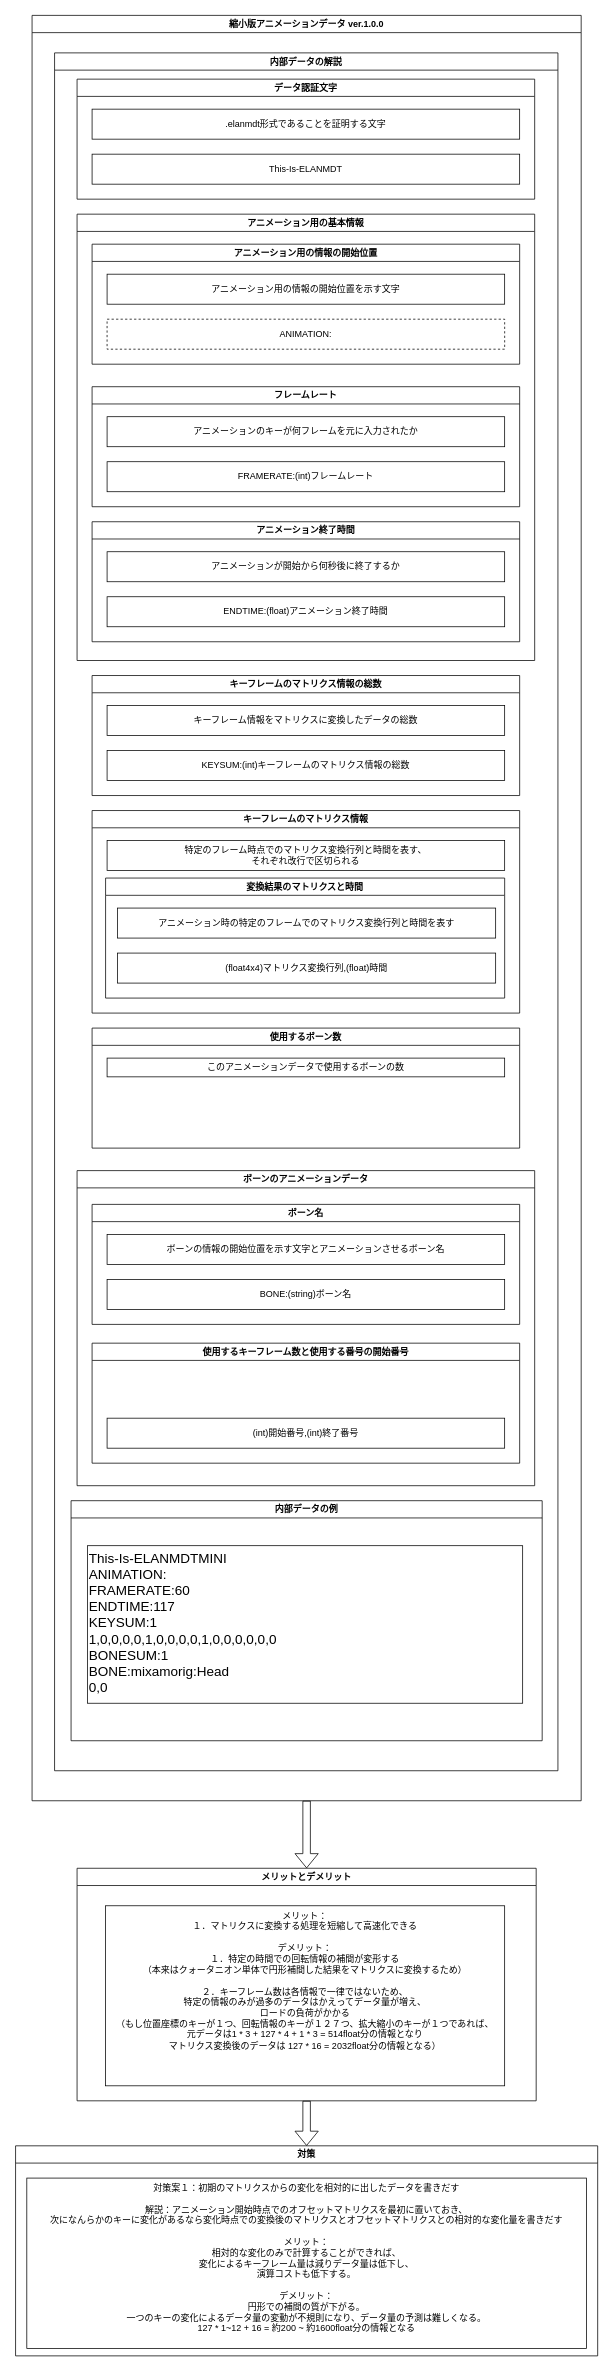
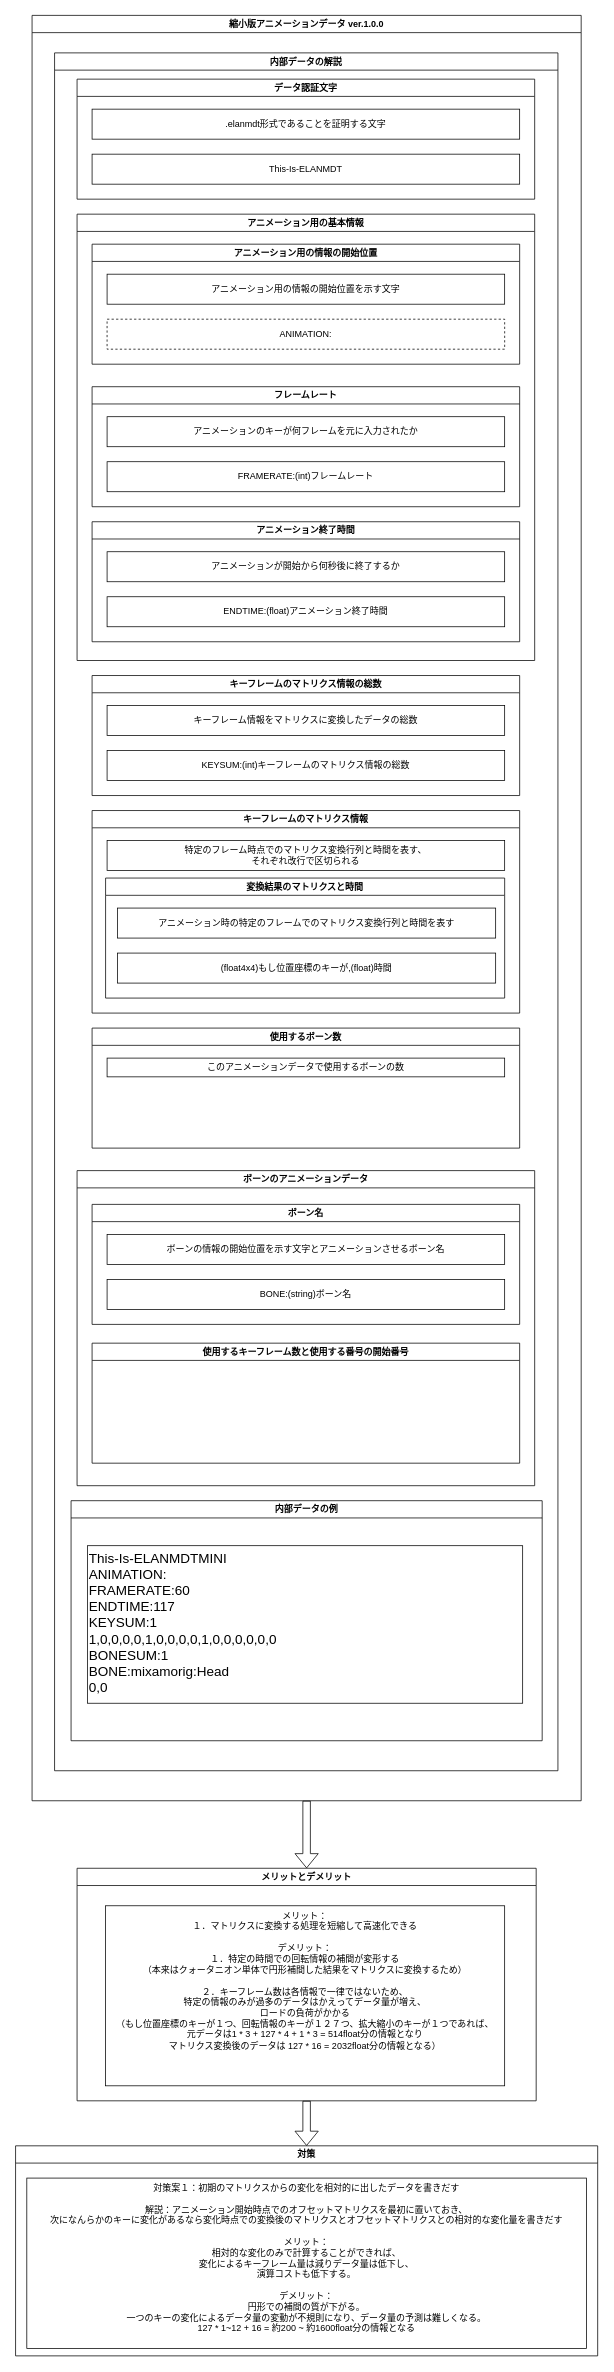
(306, 968) -> (306, 968)
(306, 1433) -> none
